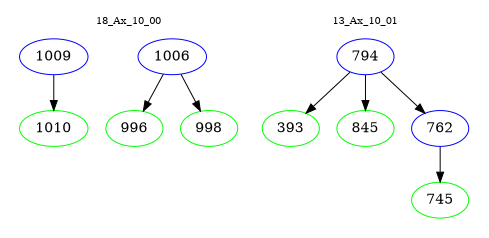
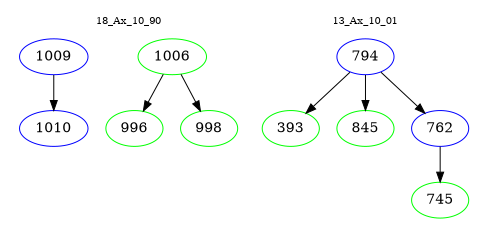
(129, 21) -> (129, 21)
(172, 57) -> (172, 57)
(54, 128) -> (54, 128)
